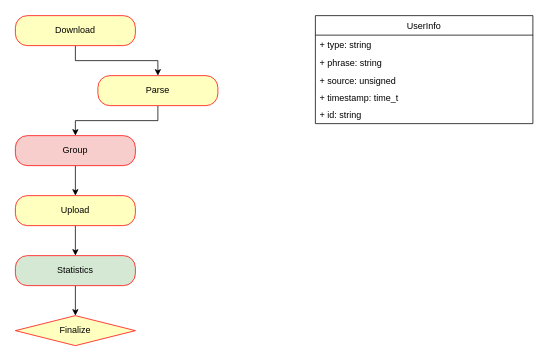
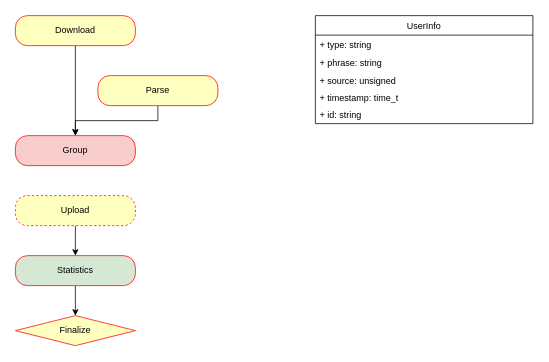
(121, 60) -> (75, 87)
(75, 177) -> none
(75, 210) -> (75, 210)
